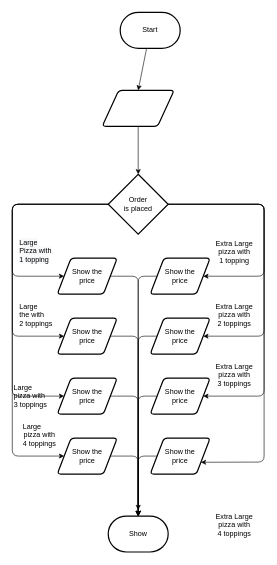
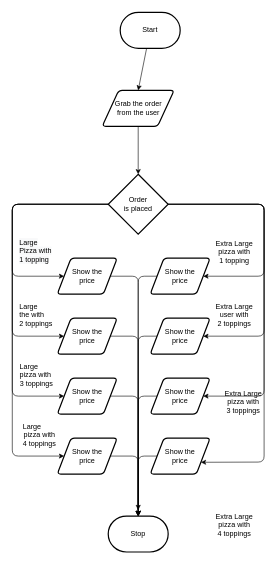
none -> (138, 108)
(235, 315) -> (235, 315)
(234, 375) -> (243, 402)
(30, 396) -> (36, 375)
(138, 534) -> (138, 534)
